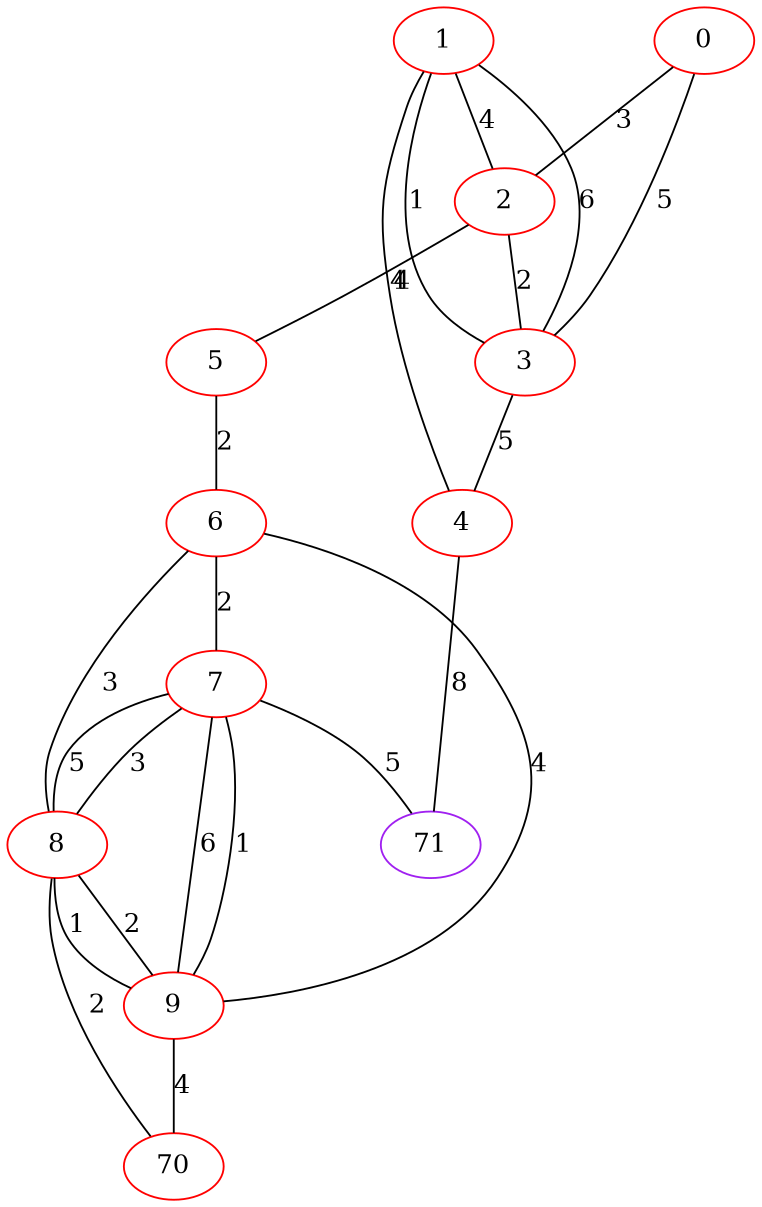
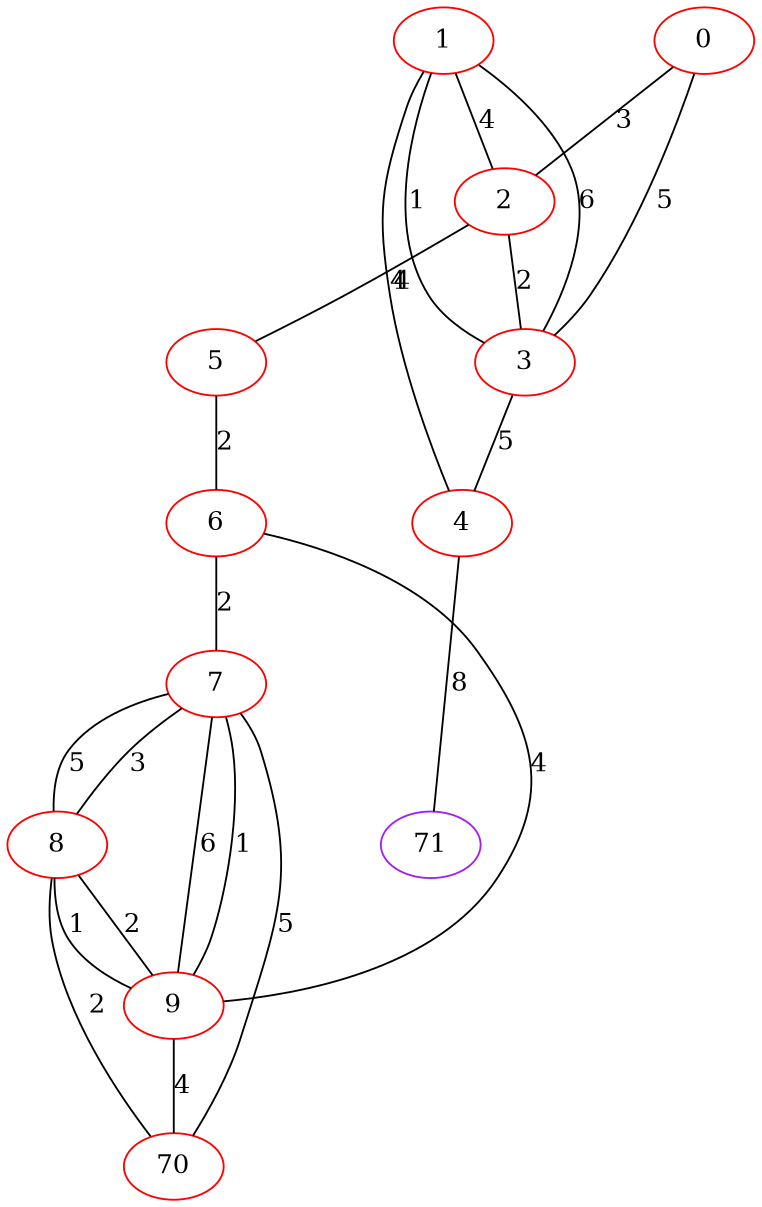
(91, 669) -> none
(346, 744) -> (273, 928)
